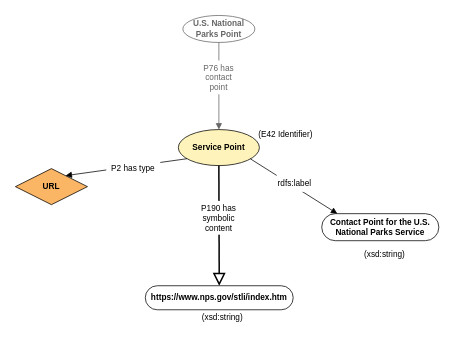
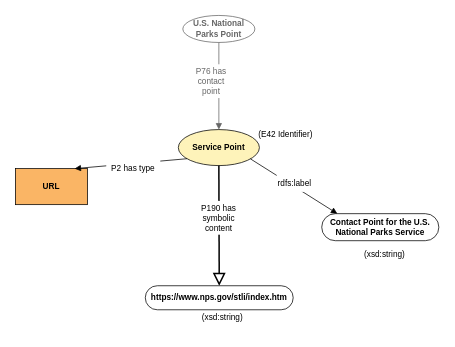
(219, 77) -> (211, 81)
(51, 186) -> (51, 186)
